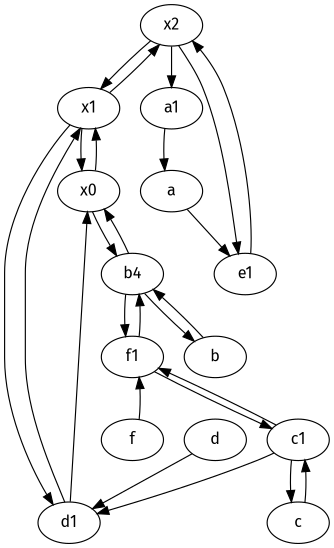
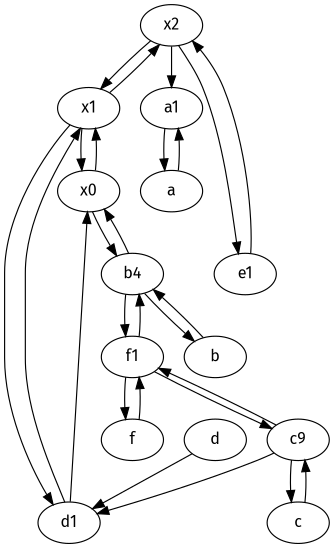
(205, 228) -> (179, 155)
none -> (125, 392)
(298, 440) -> (298, 440)
